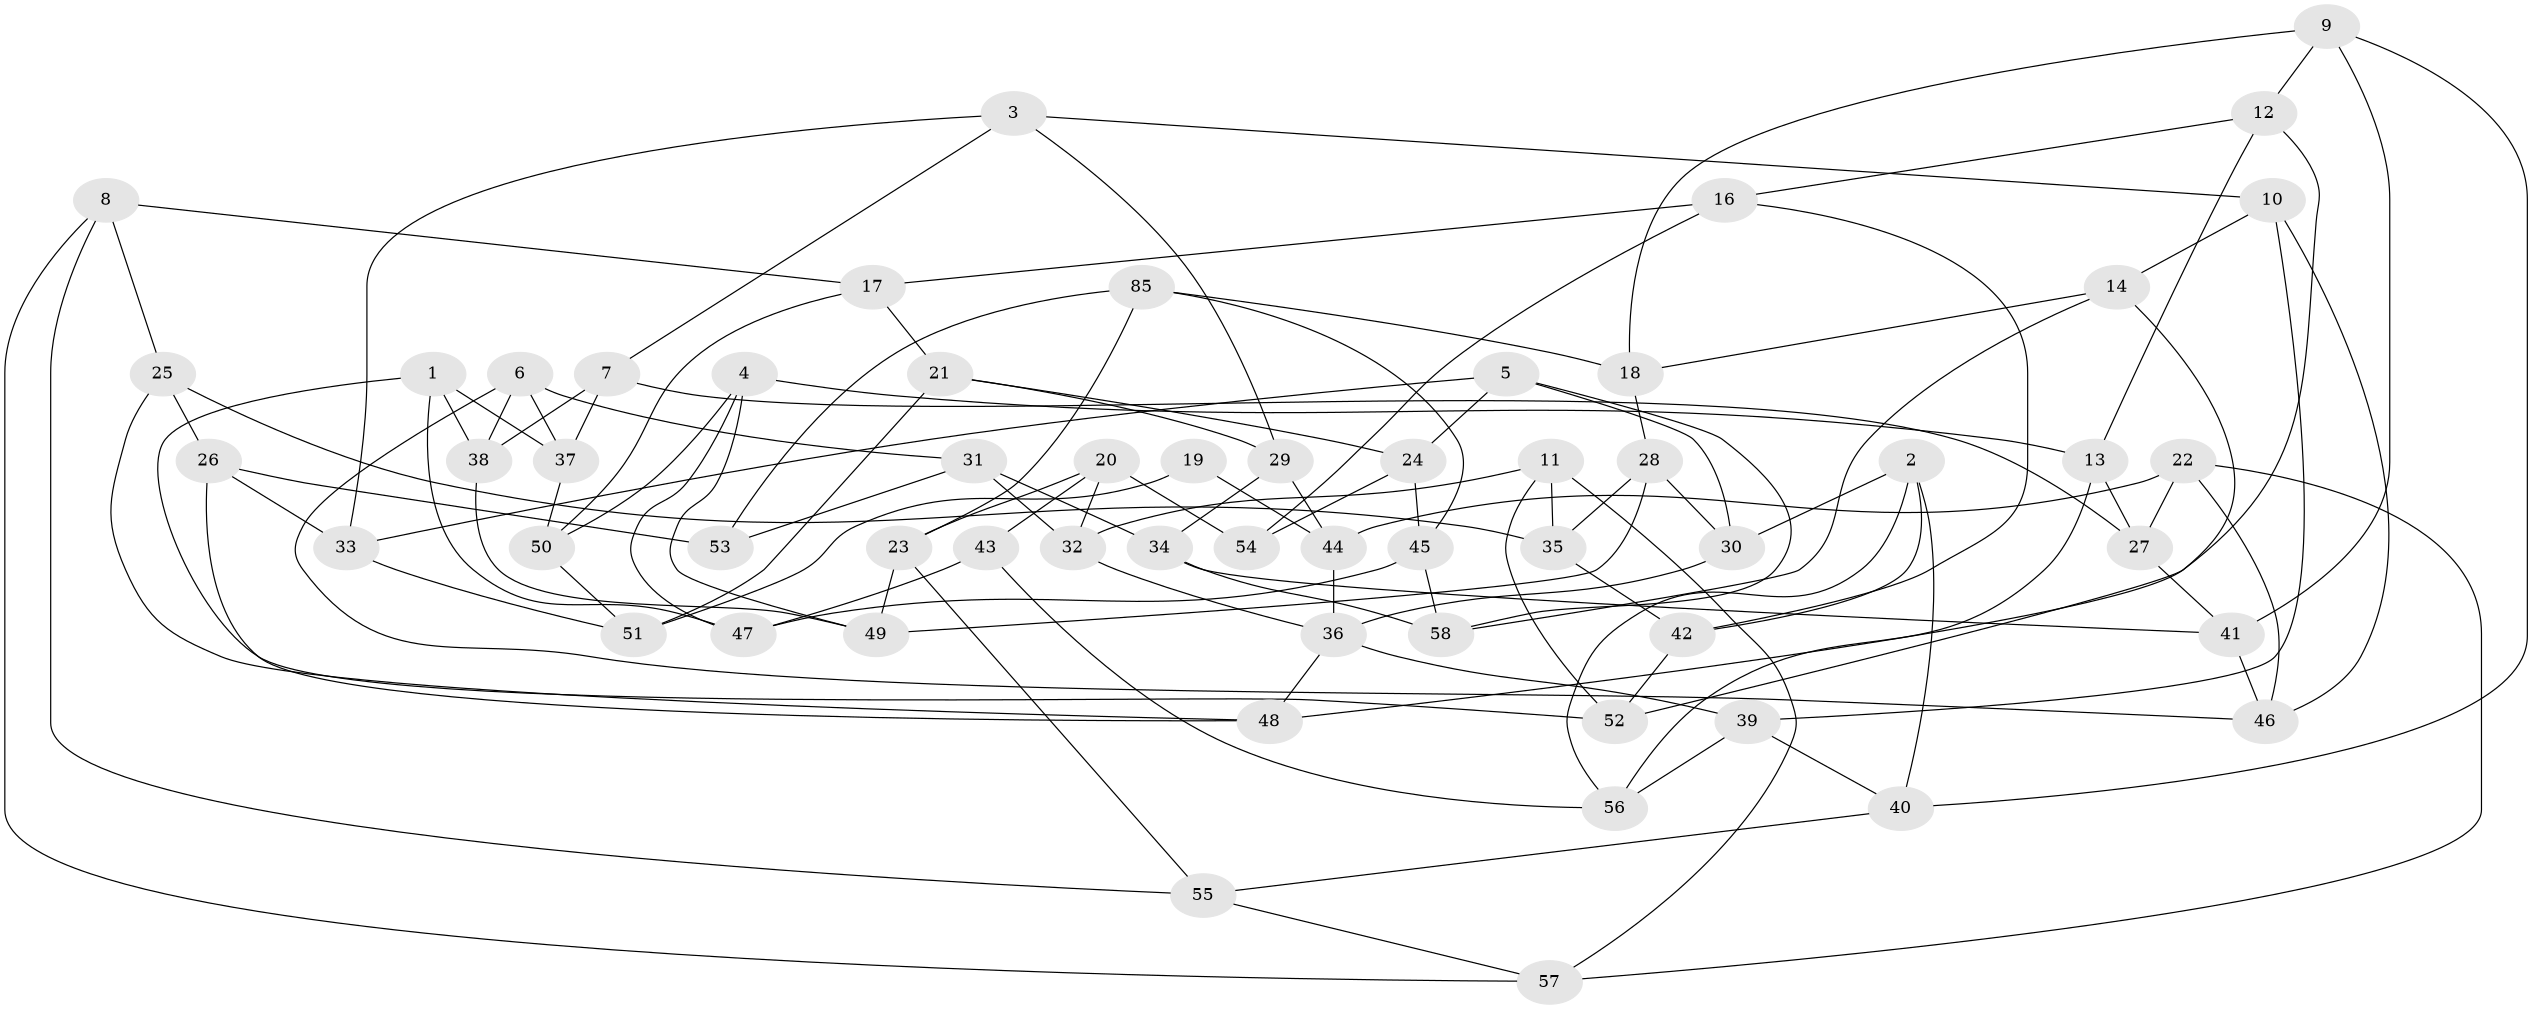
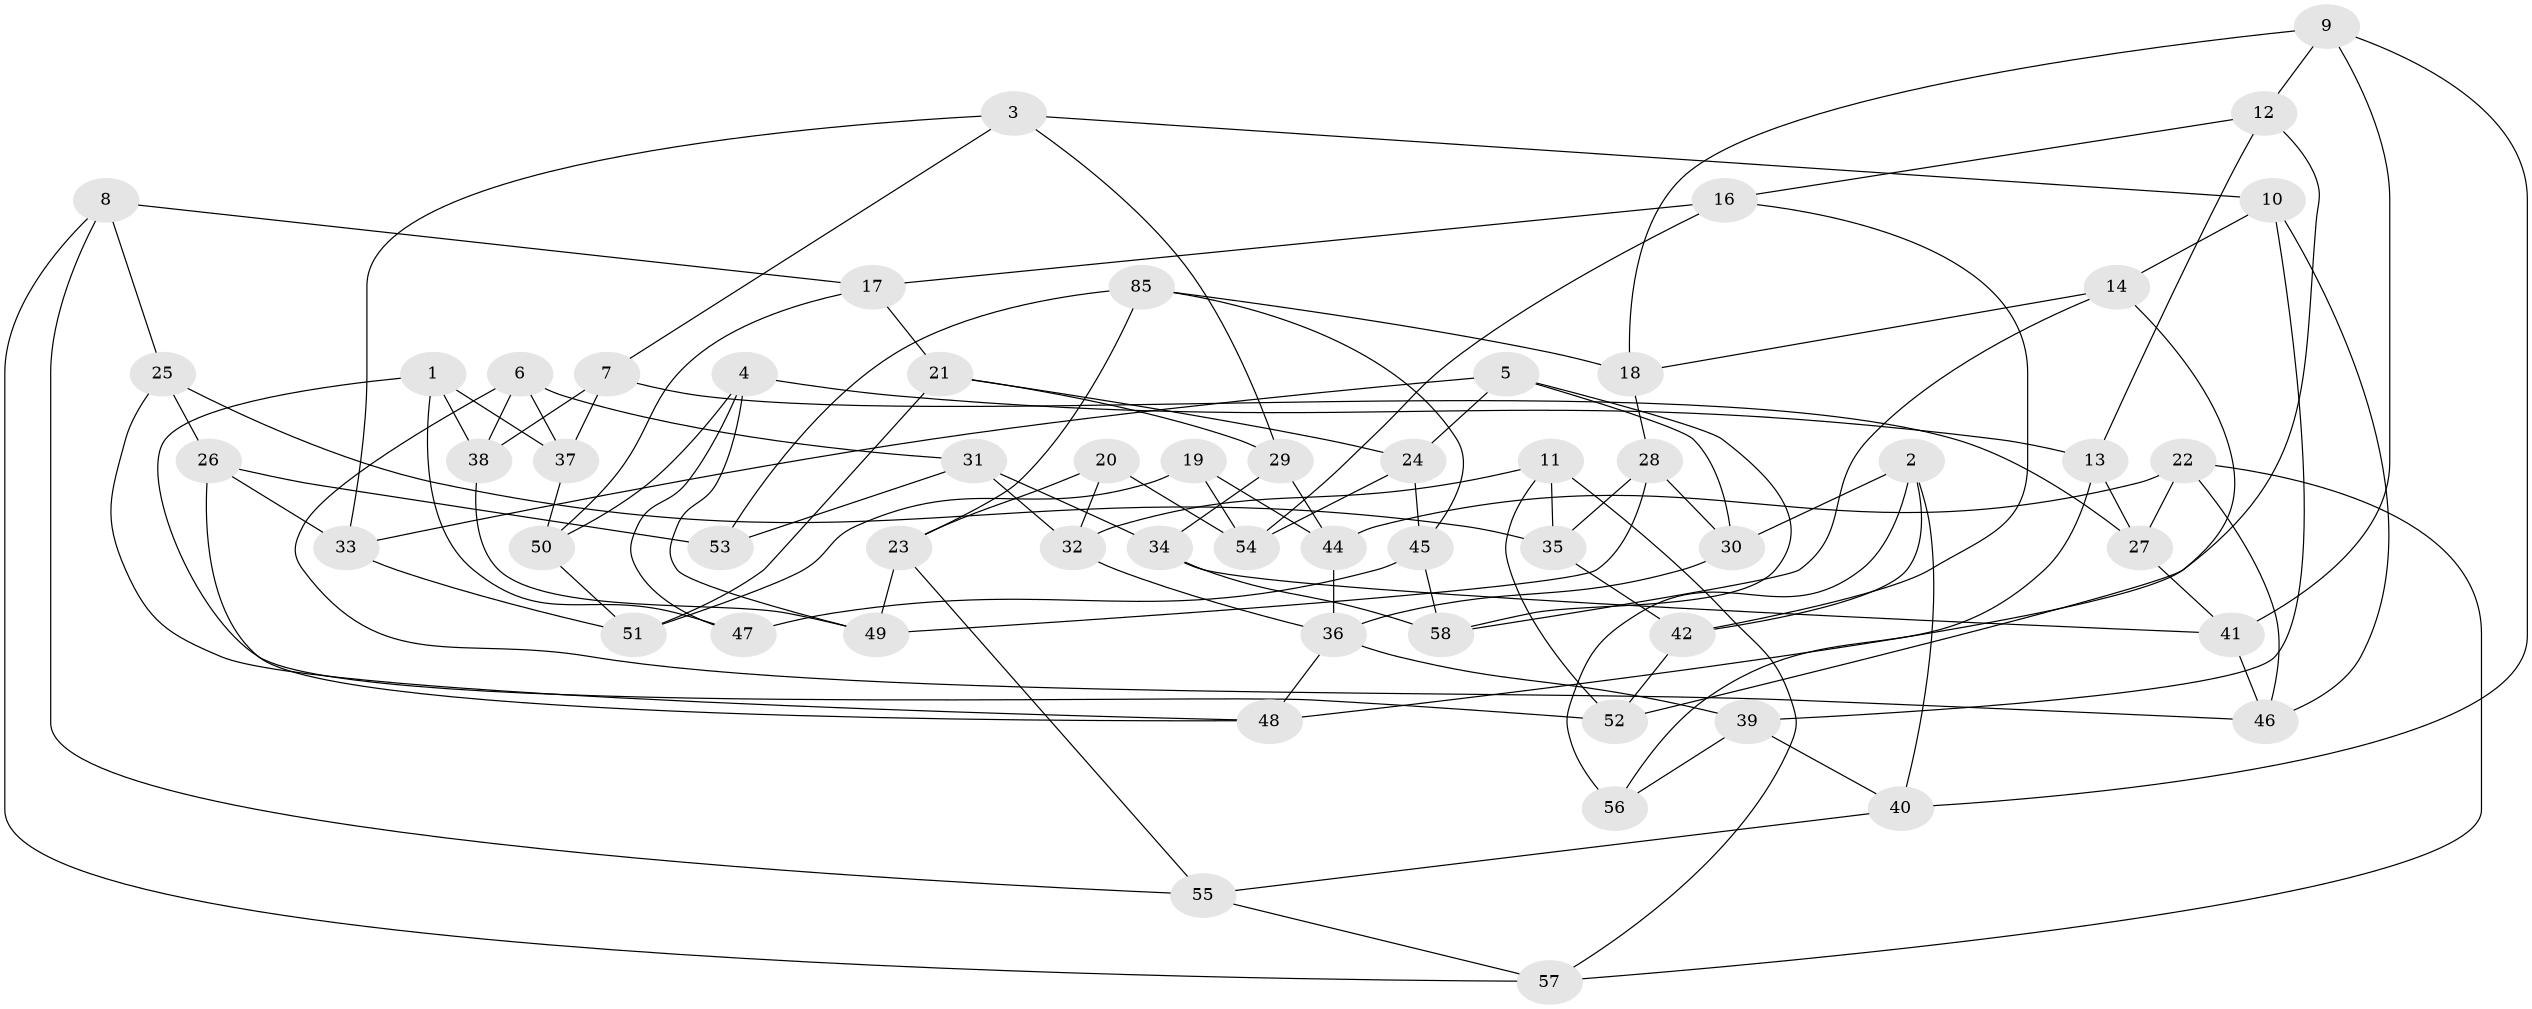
none -> (1215, 496)
(986, 548) -> none
